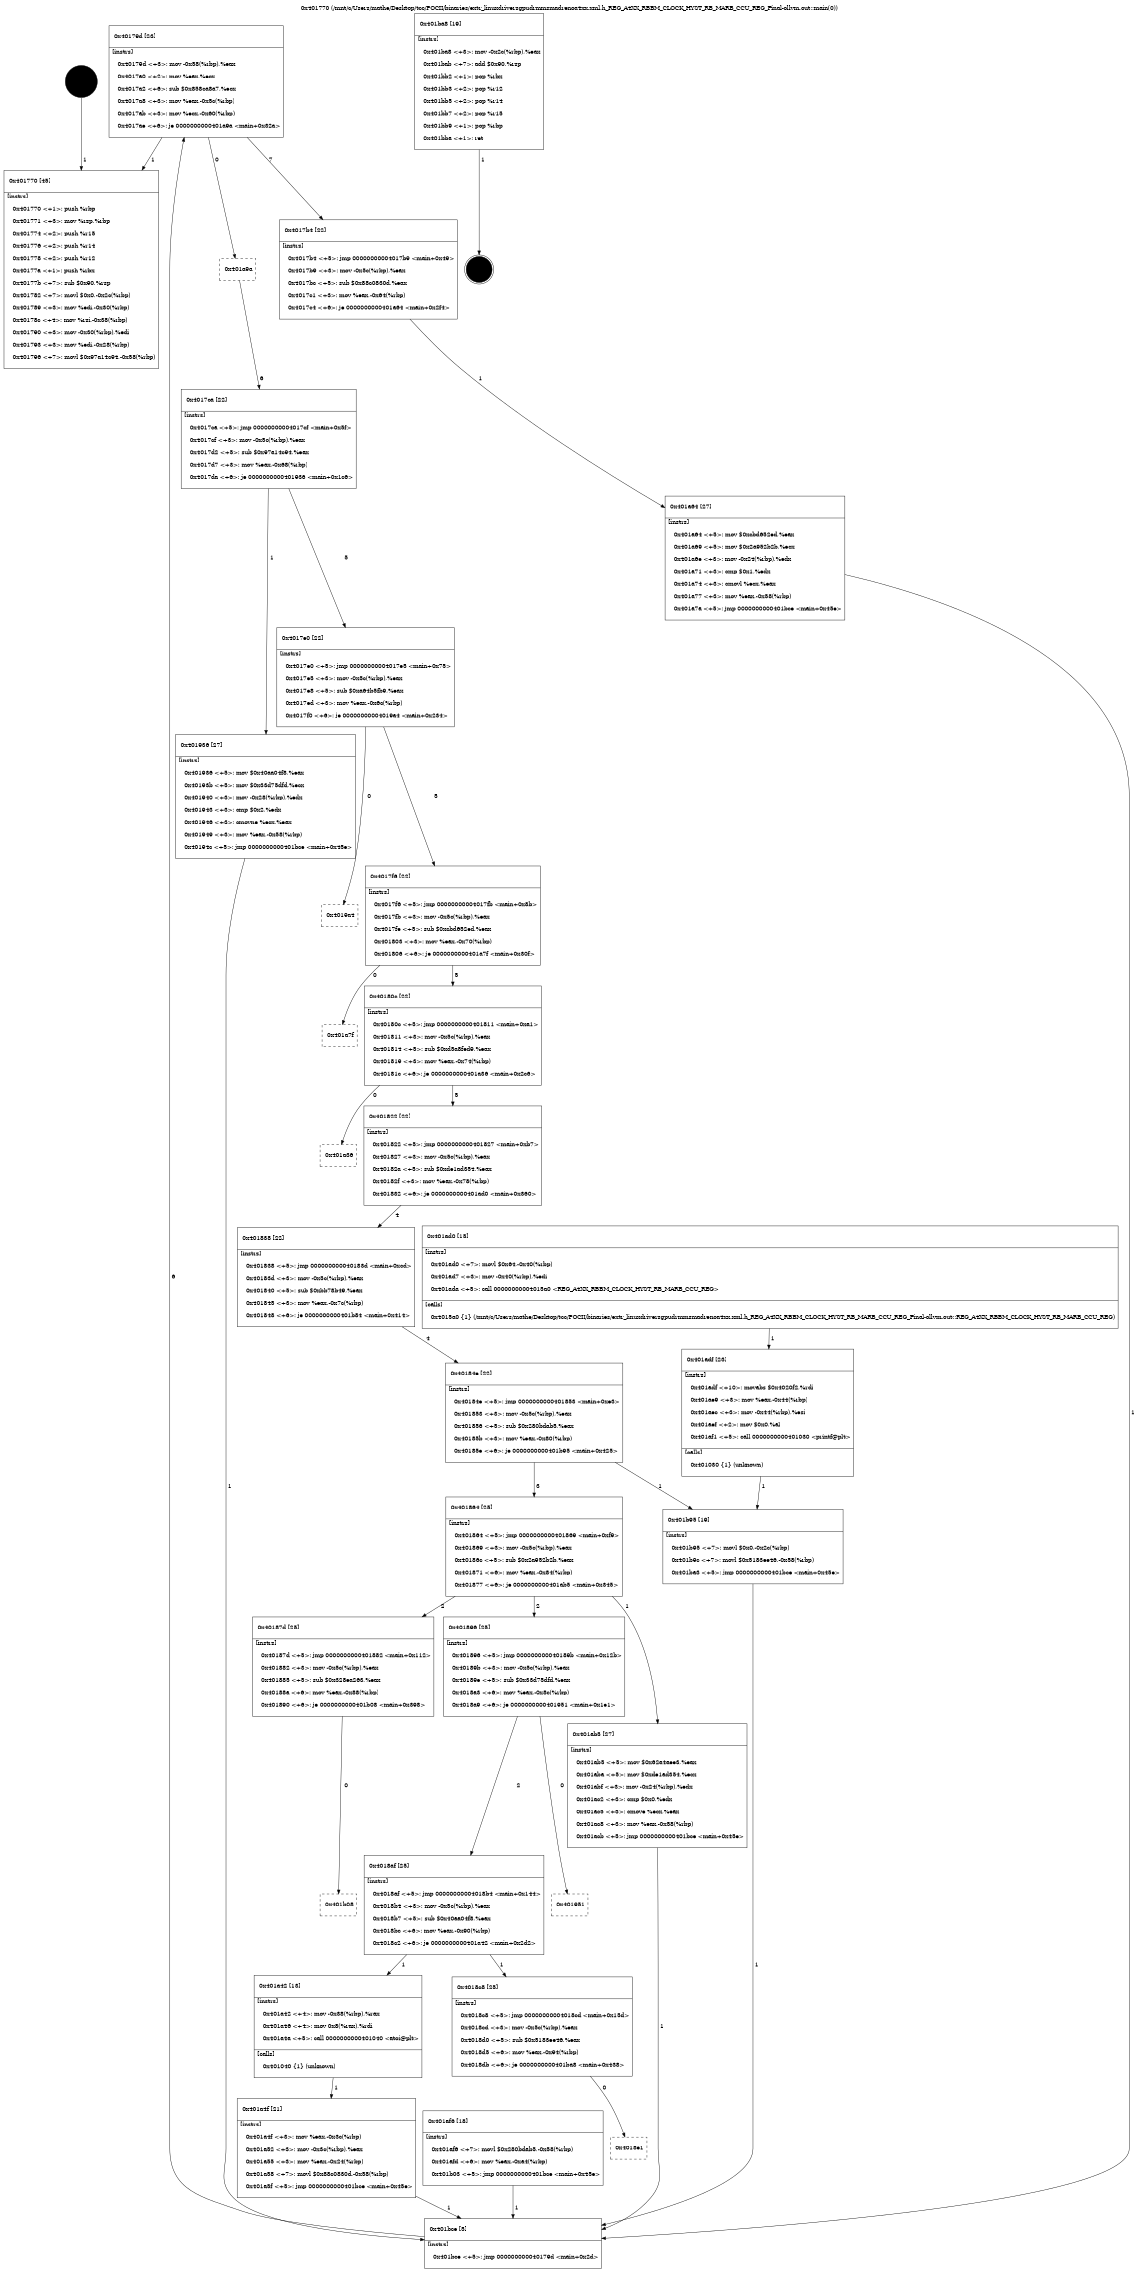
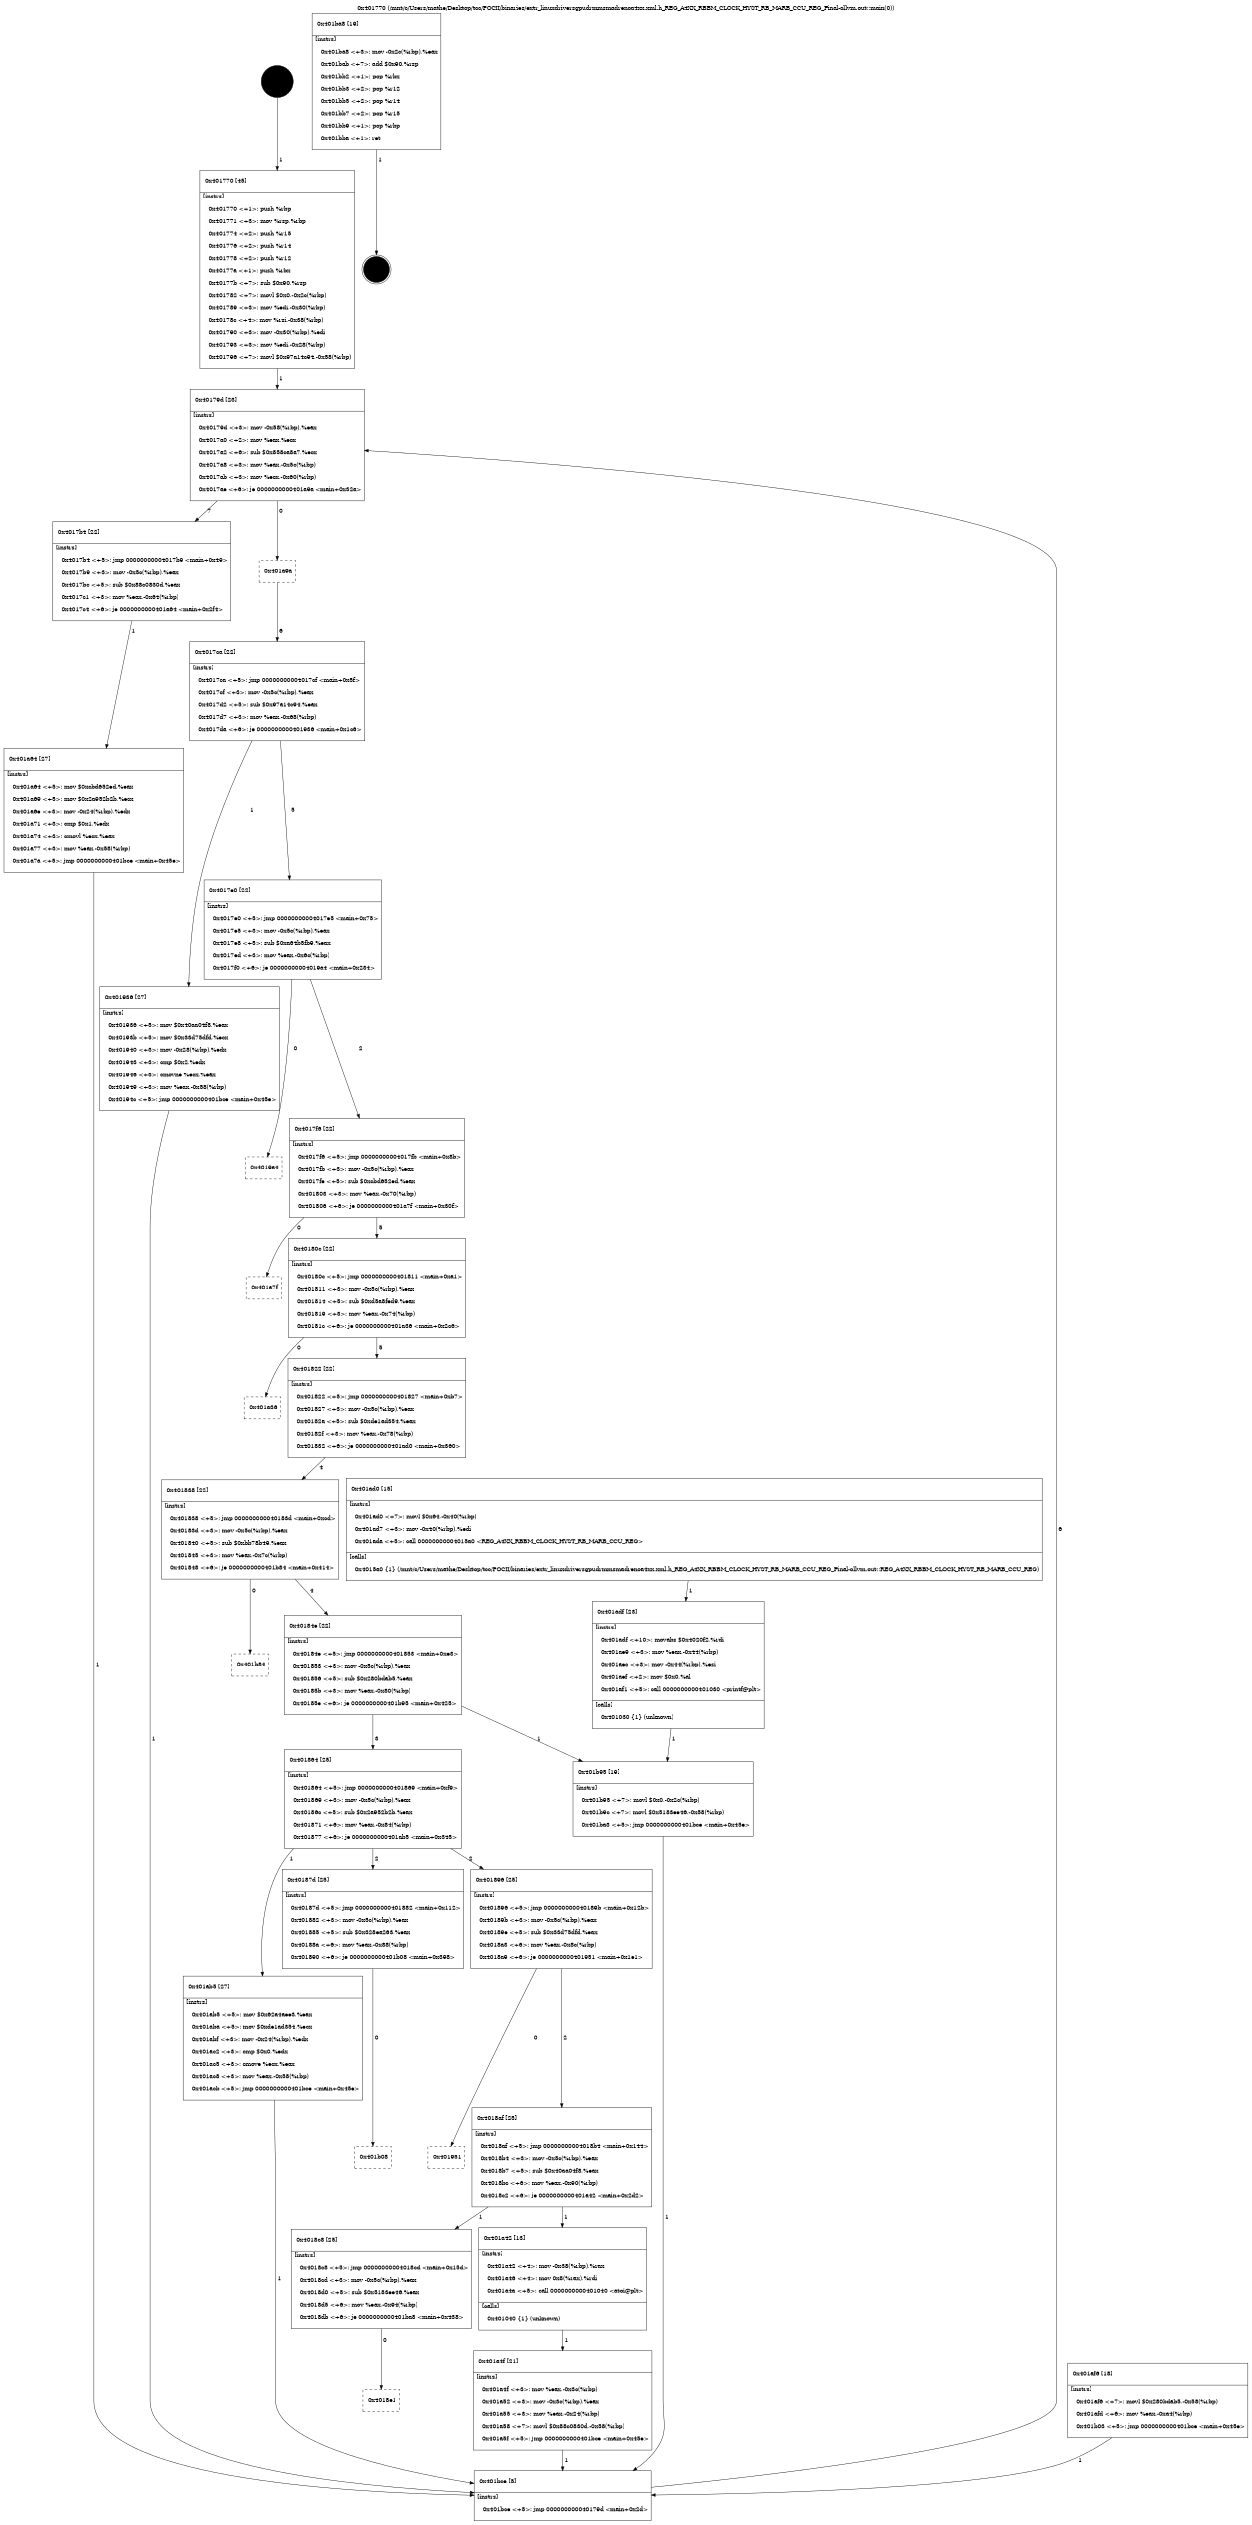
(153, 152) -> (277, 377)
(435, 796) -> (360, 1049)
none -> (250, 1665)
